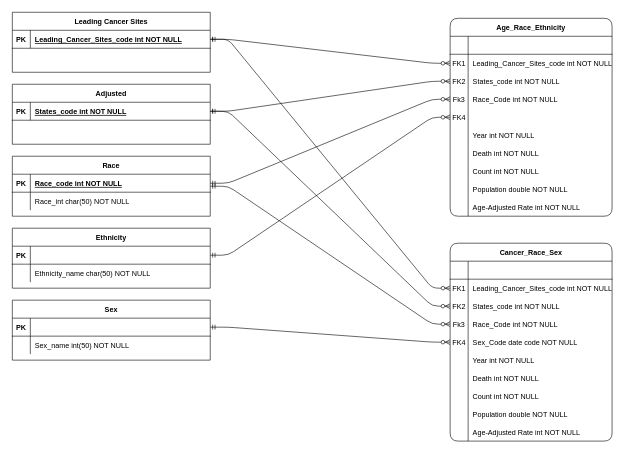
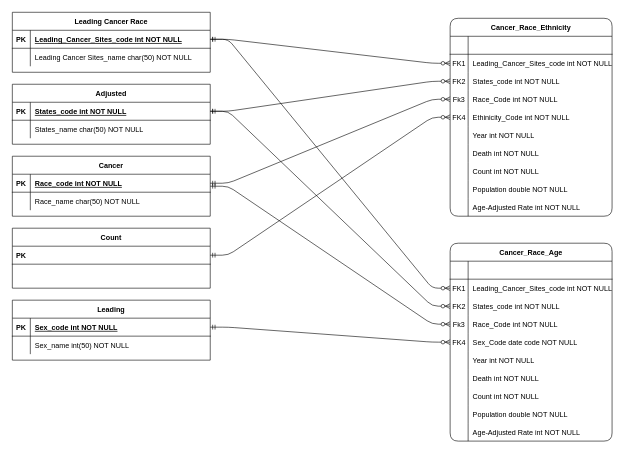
(111, 22) -> (111, 22)
(531, 28) -> (531, 28)
none -> (120, 57)
none -> (540, 117)
none -> (120, 129)
(111, 166) -> (111, 166)
(83, 202) -> (86, 202)
(111, 238) -> (111, 238)
(531, 253) -> (531, 253)
(120, 273) -> none
(111, 310) -> (111, 310)
none -> (120, 327)
